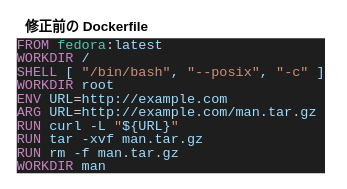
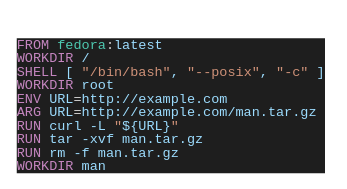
(87, 27) -> none
